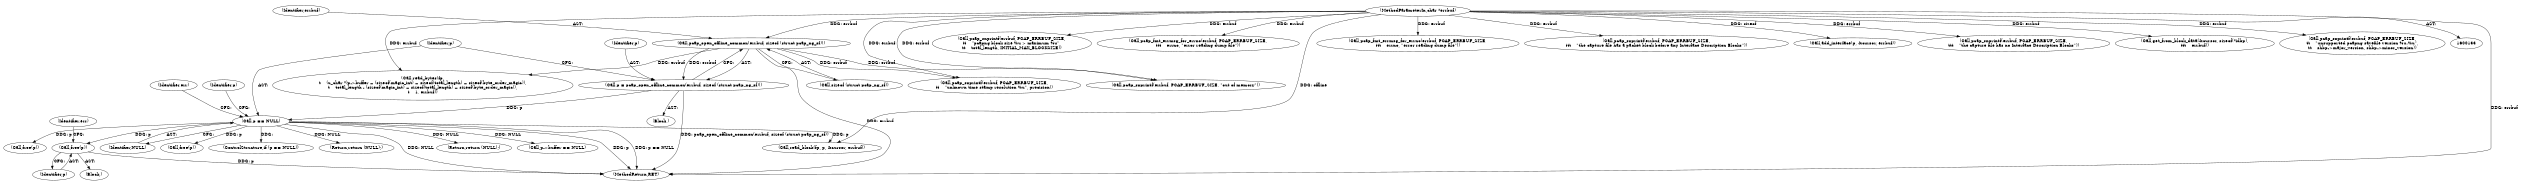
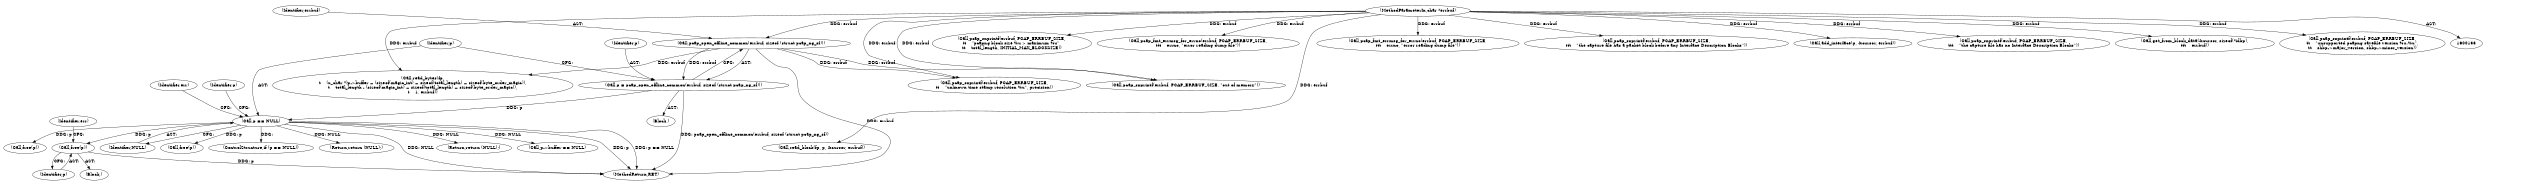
(1744, 24) -> (1744, 24)
(854, 85) -> none
(1314, 85) -> (1314, 85)
(565, 126) -> none
(2151, 164) -> none
